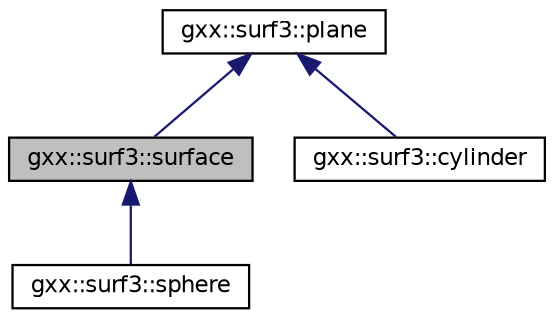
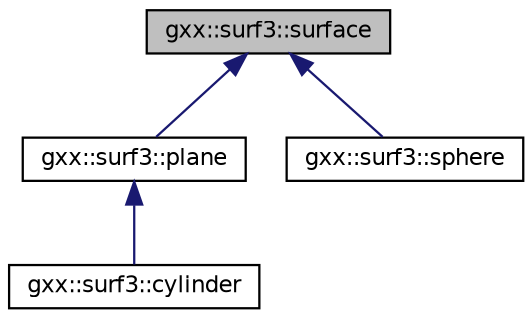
(194, 103) -> (193, 103)
